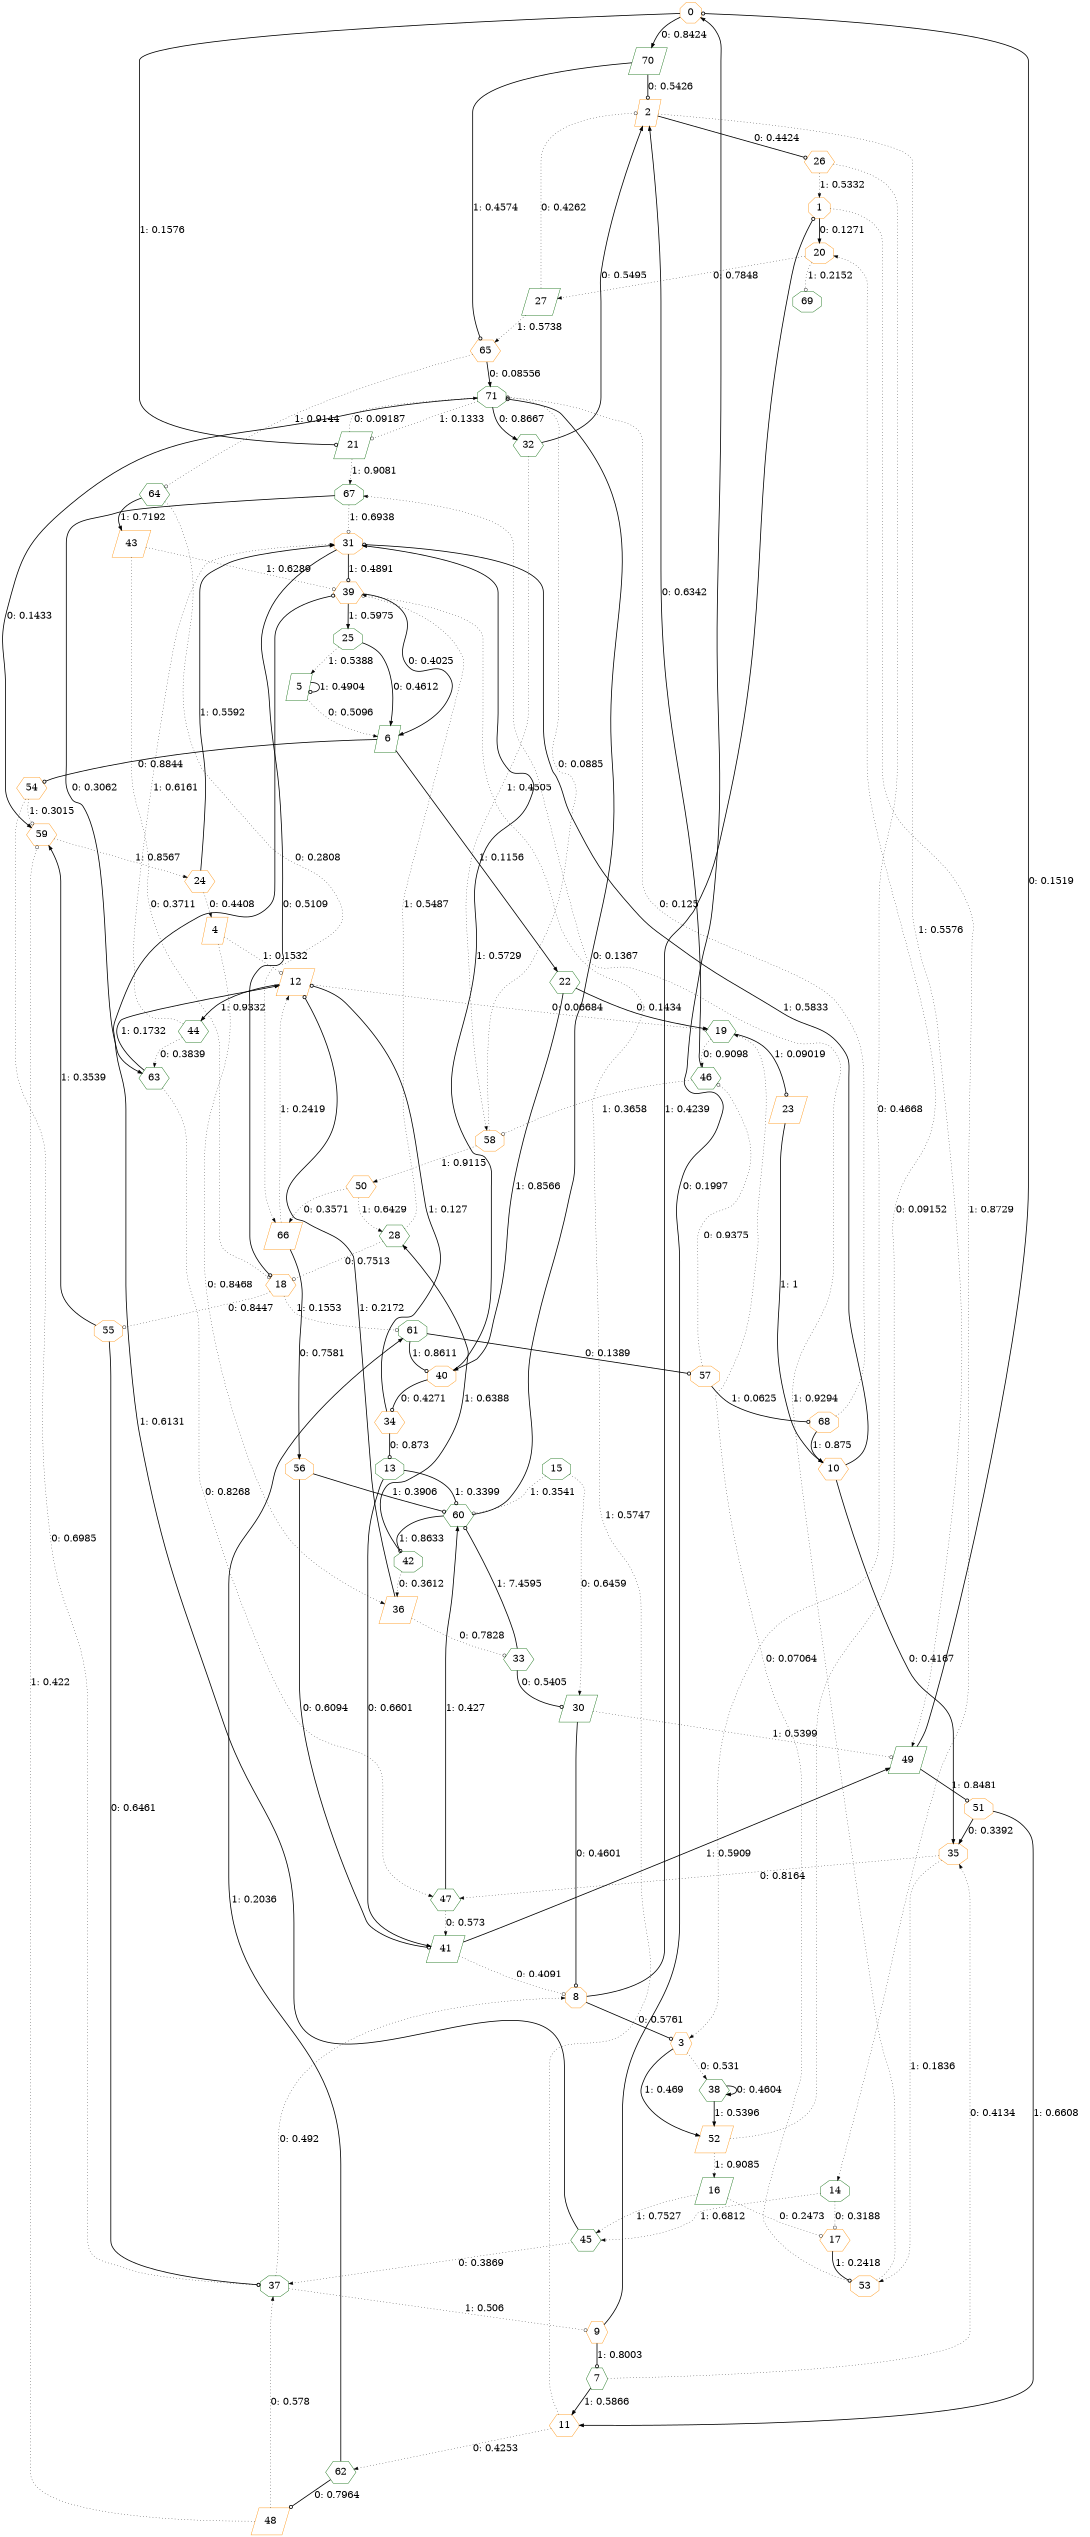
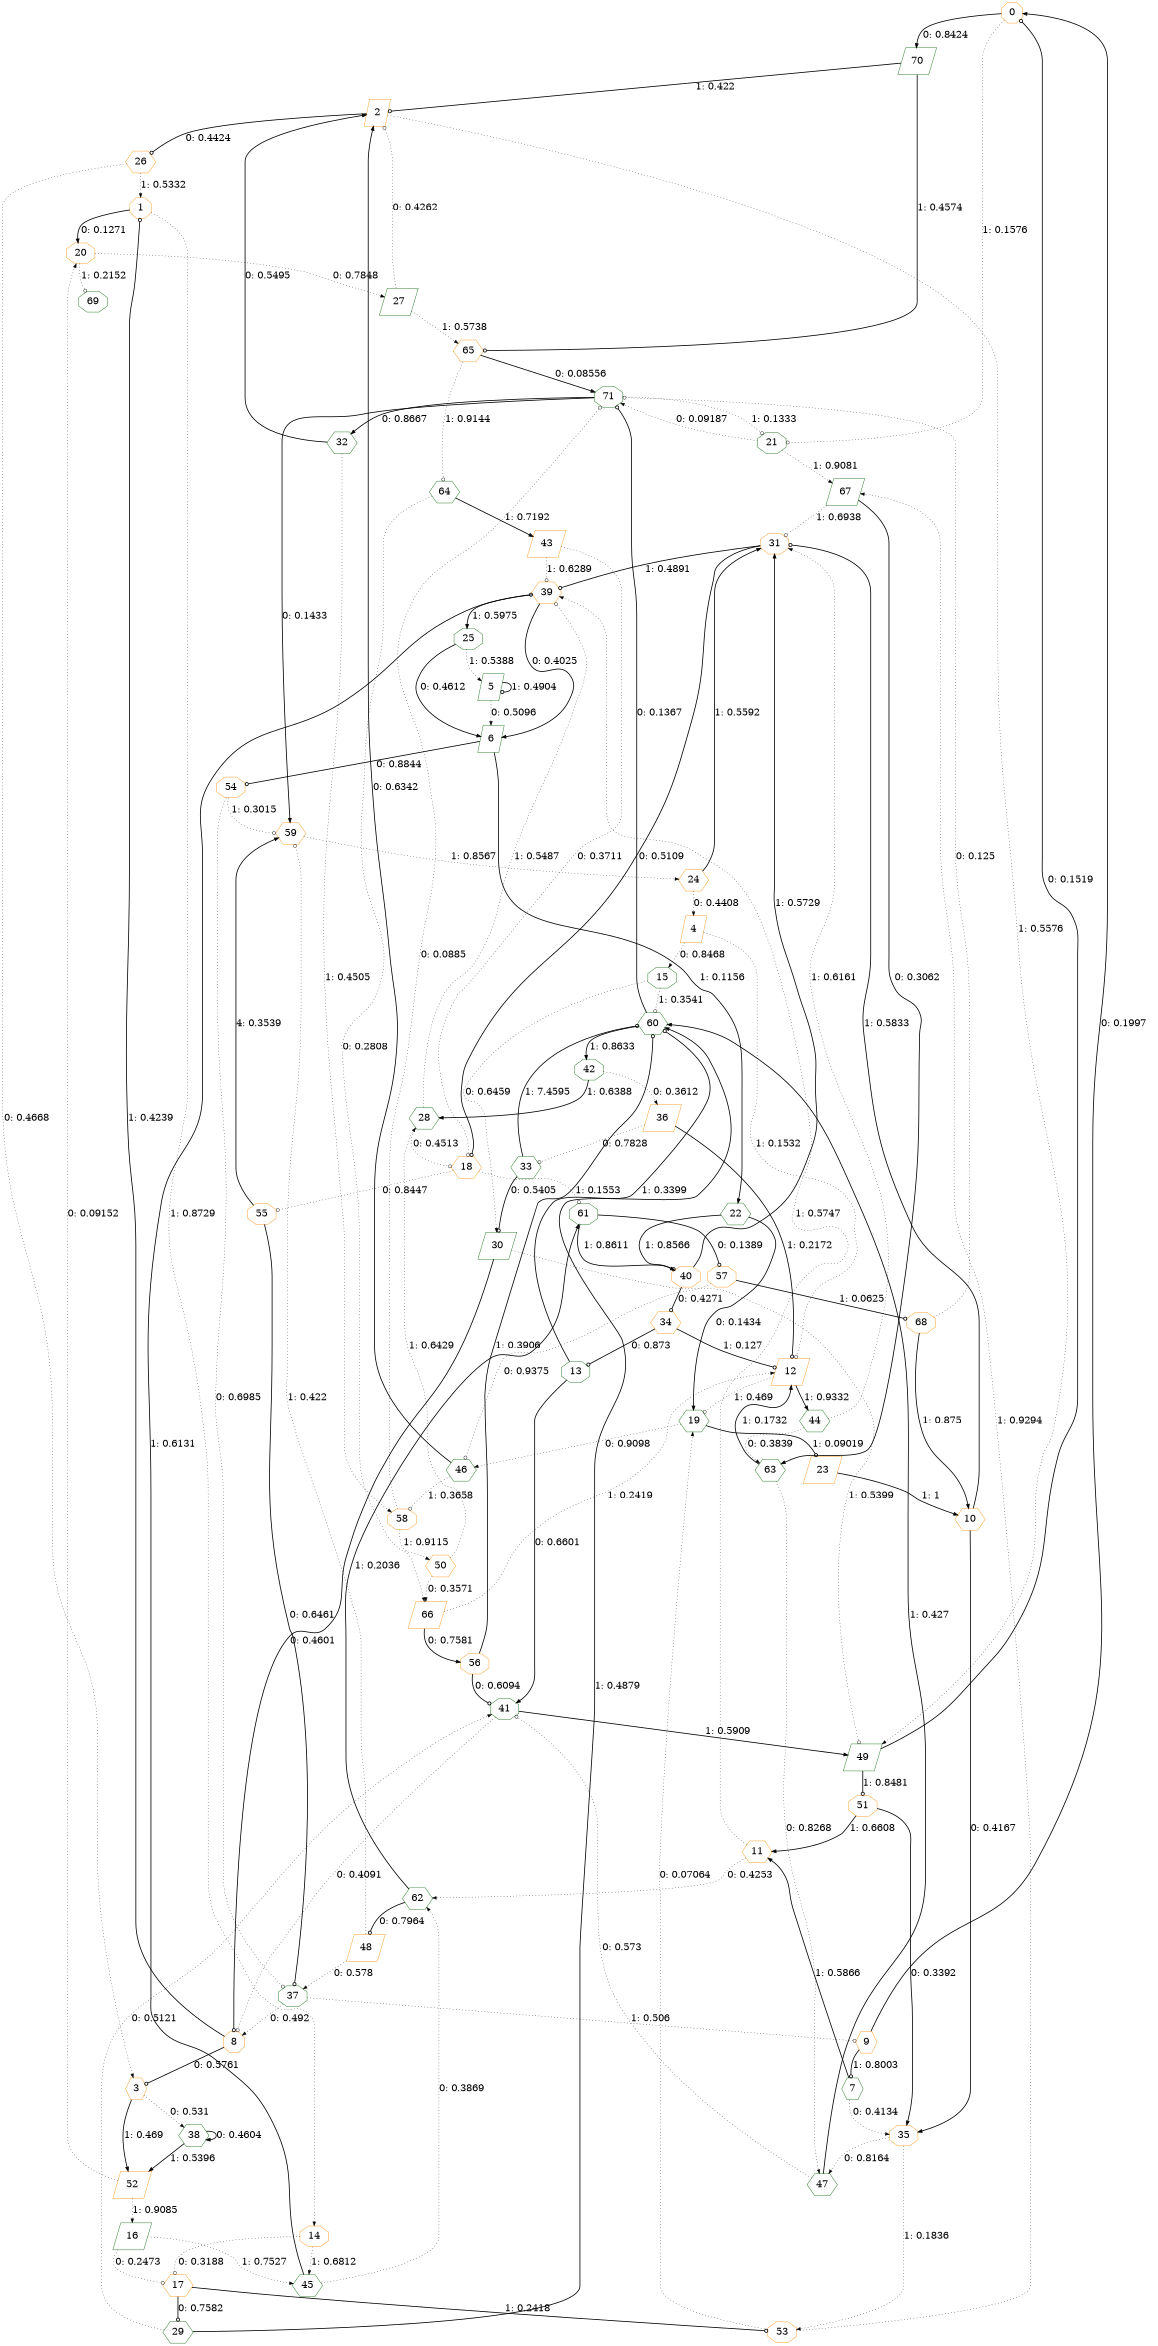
(139, 61) -> (982, 309)
(675, 87) -> (721, 87)
(353, 445) -> (772, 443)
(349, 495) -> (845, 492)
(32, 788) -> (231, 787)
(580, 1008) -> (759, 1398)
(88, 1078) -> (263, 1024)
(372, 1262) -> (440, 1144)
(208, 1303) -> (678, 954)
(411, 1524) -> (593, 1039)
(446, 1921) -> (607, 1977)
(446, 1949) -> (504, 1709)
(835, 2191) -> (314, 2236)
(433, 2263) -> (439, 2138)
none -> (178, 2332)
